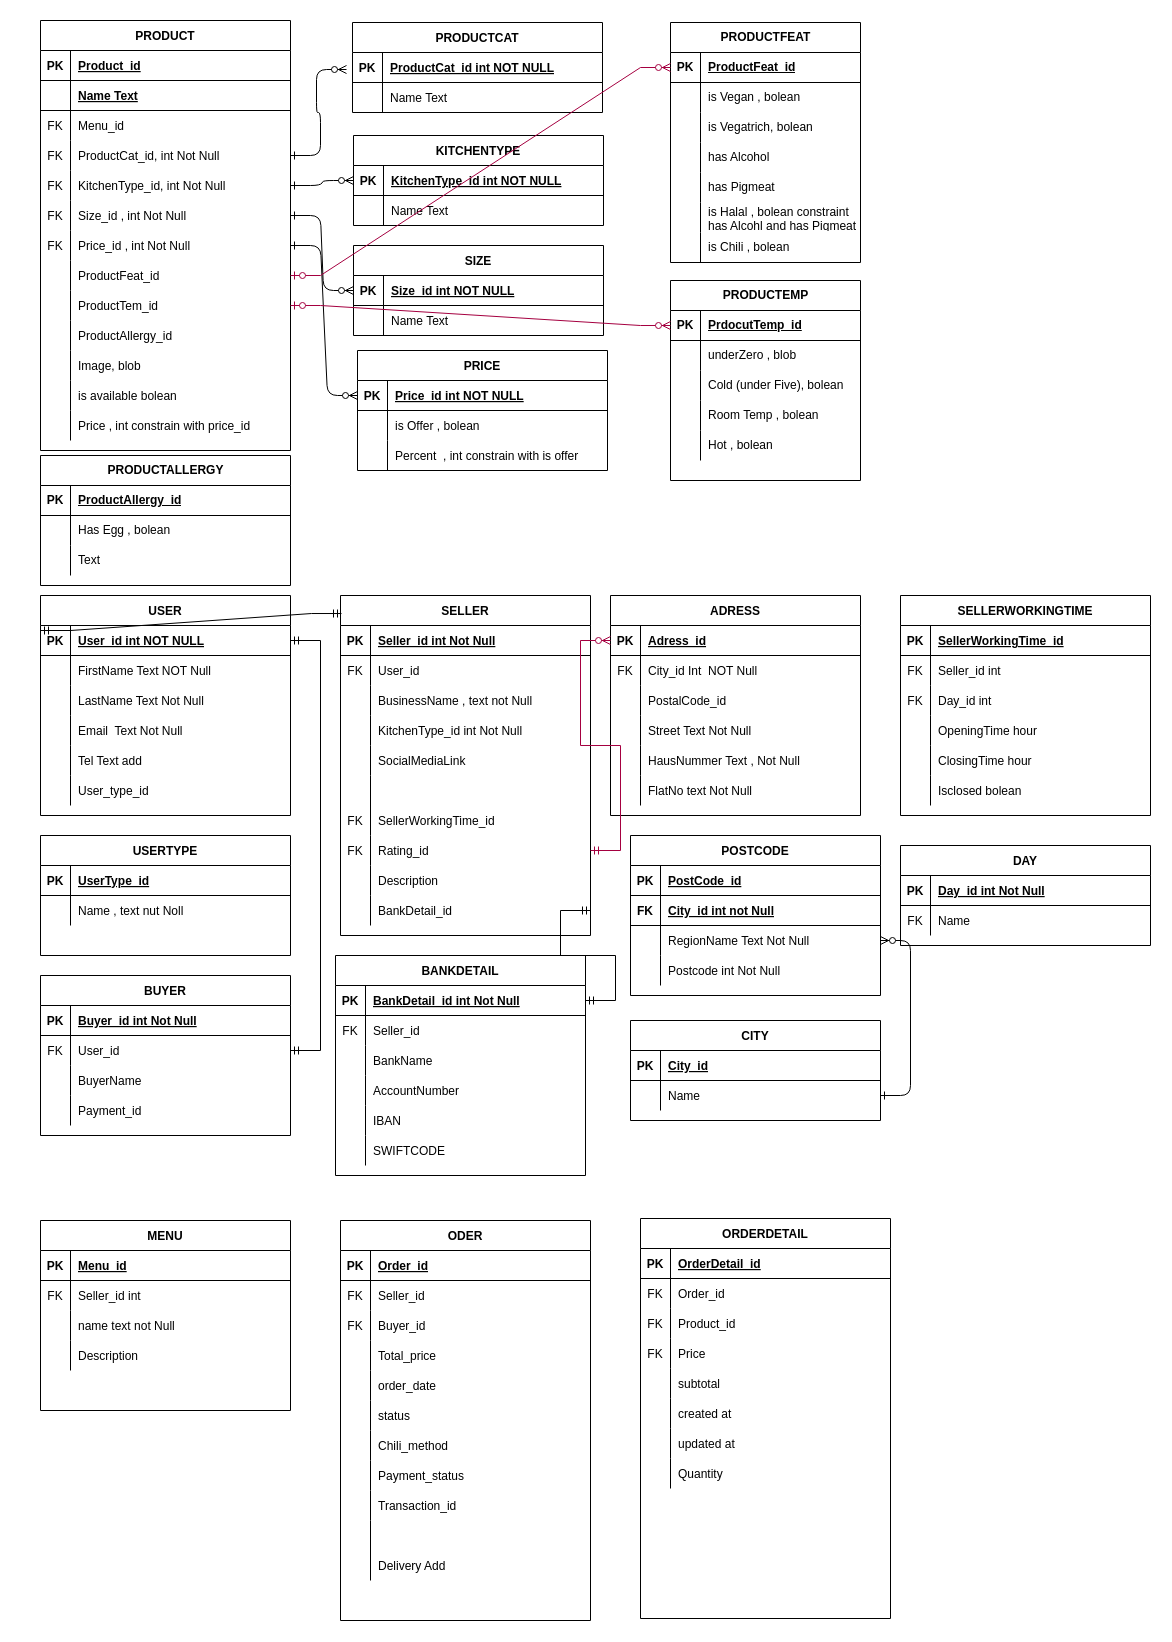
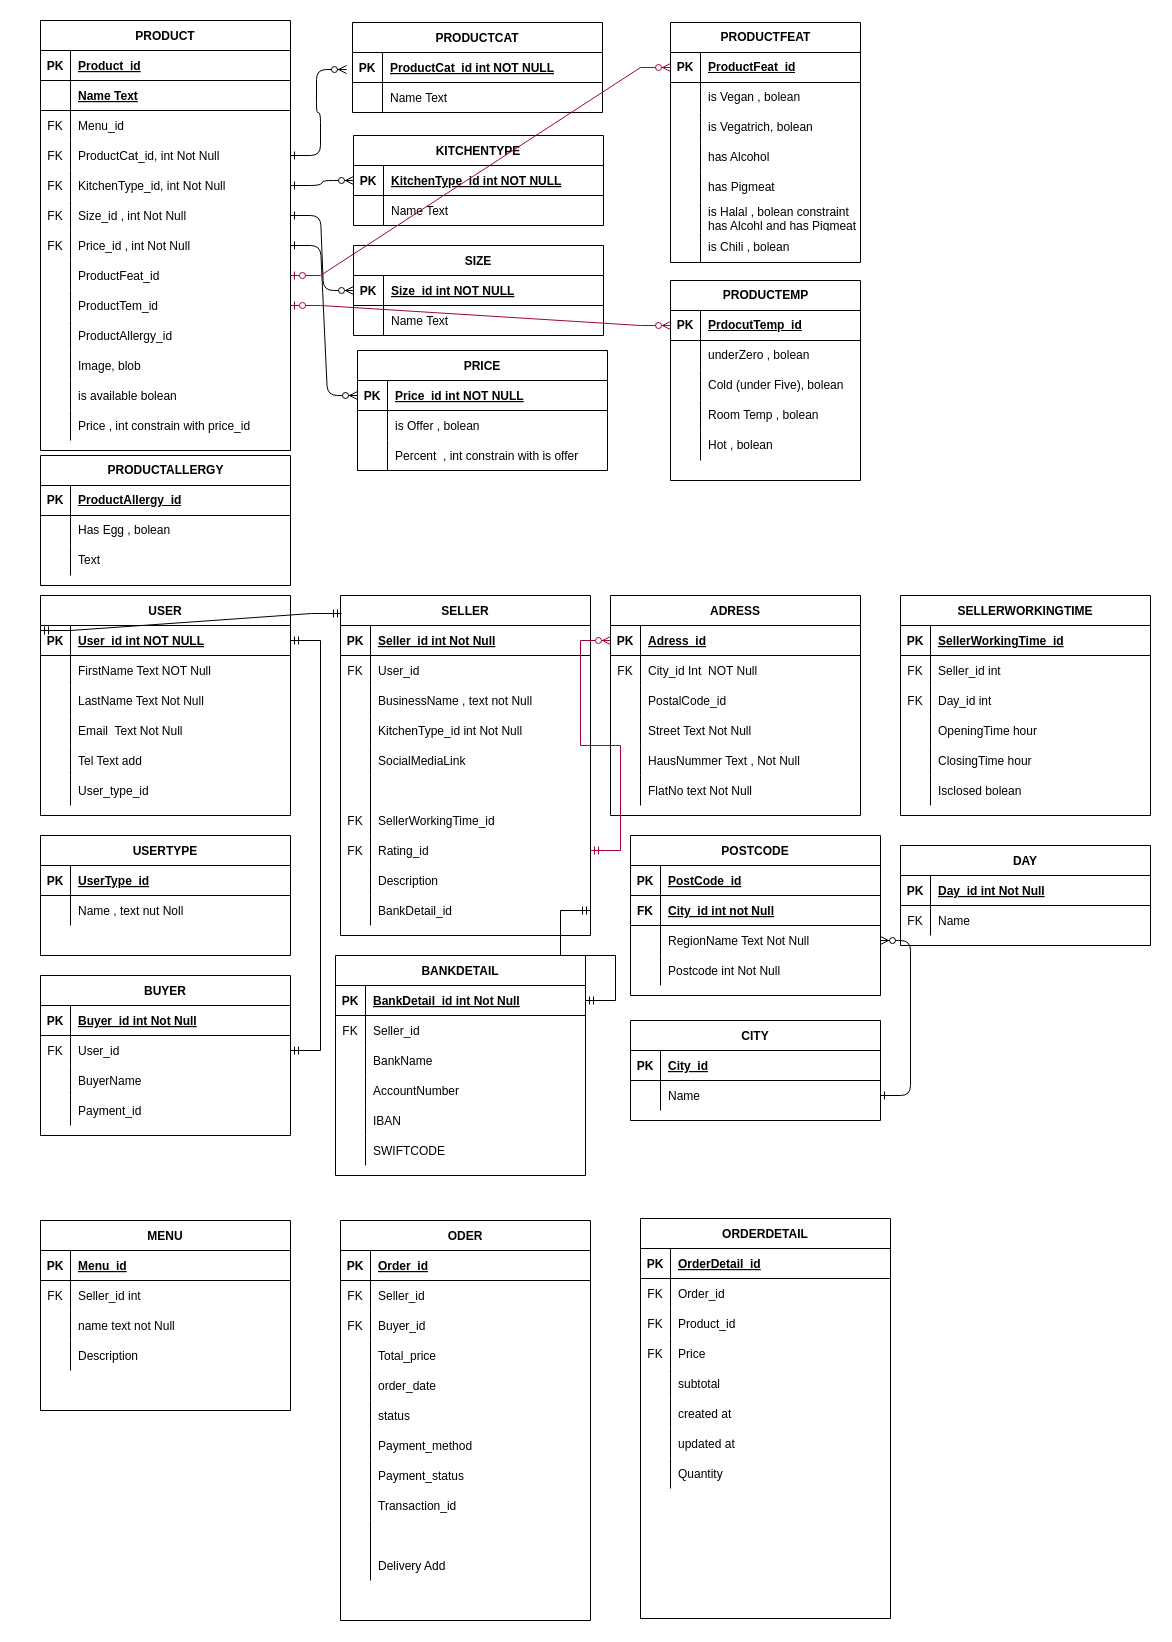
(756, 356) -> (763, 356)
(414, 1446) -> (425, 1446)
